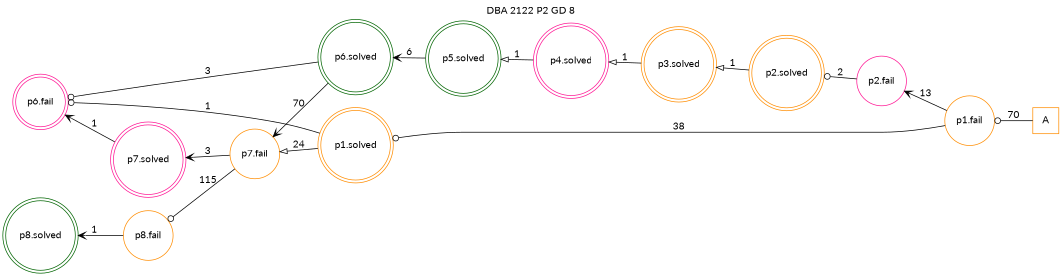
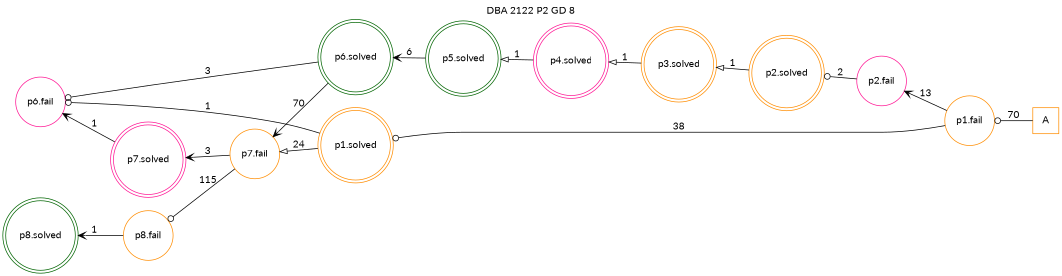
(41, 102) -> (41, 102)
